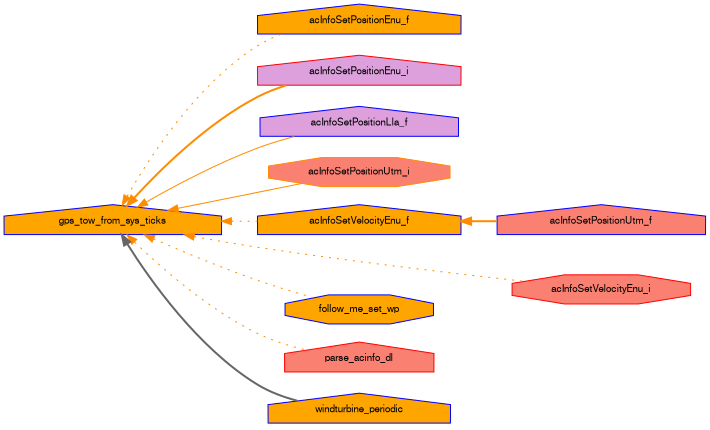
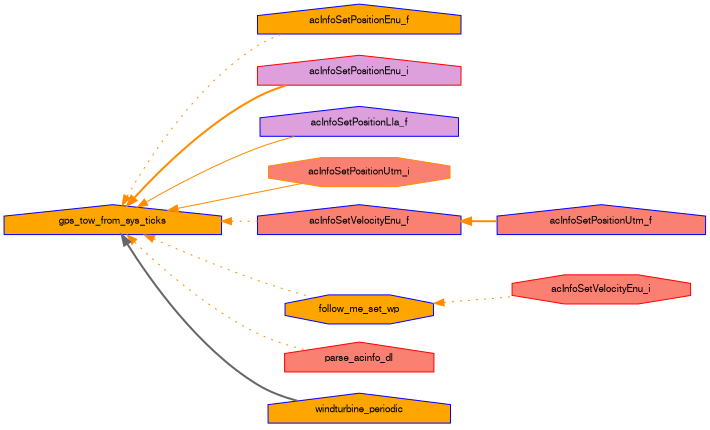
(359, 221) -> (359, 221)
(359, 262) -> (481, 299)
